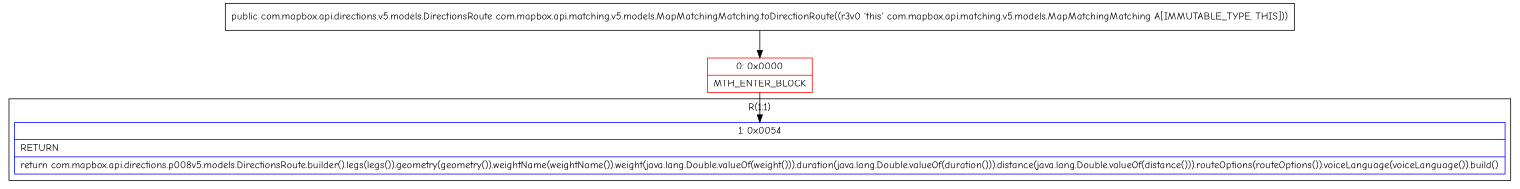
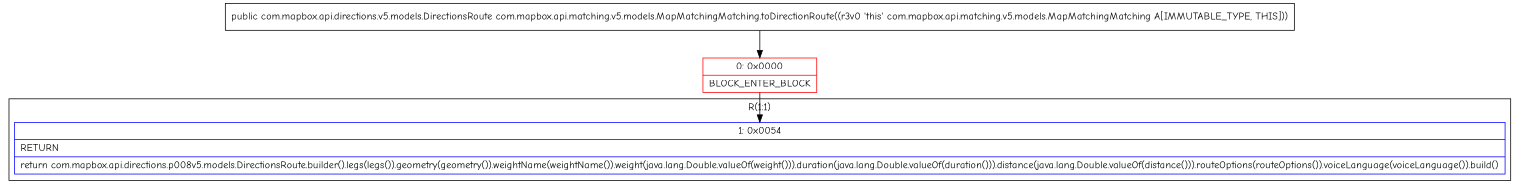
(760, 83) -> (760, 83)
